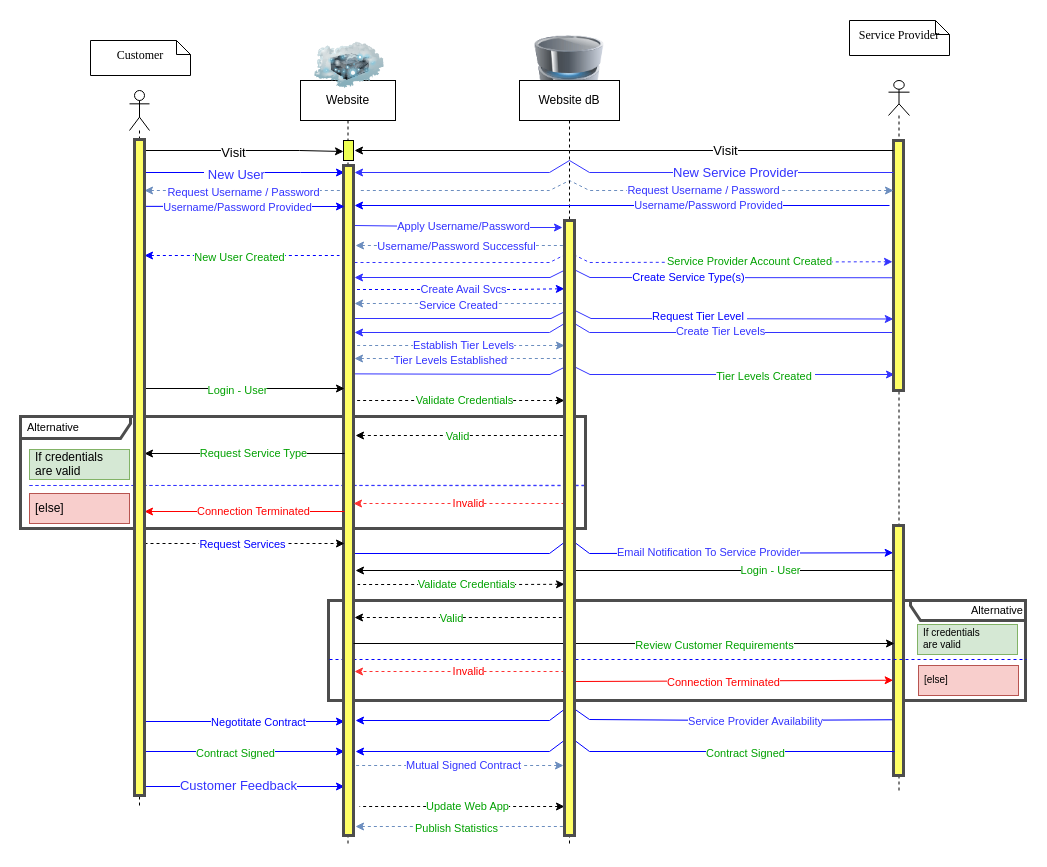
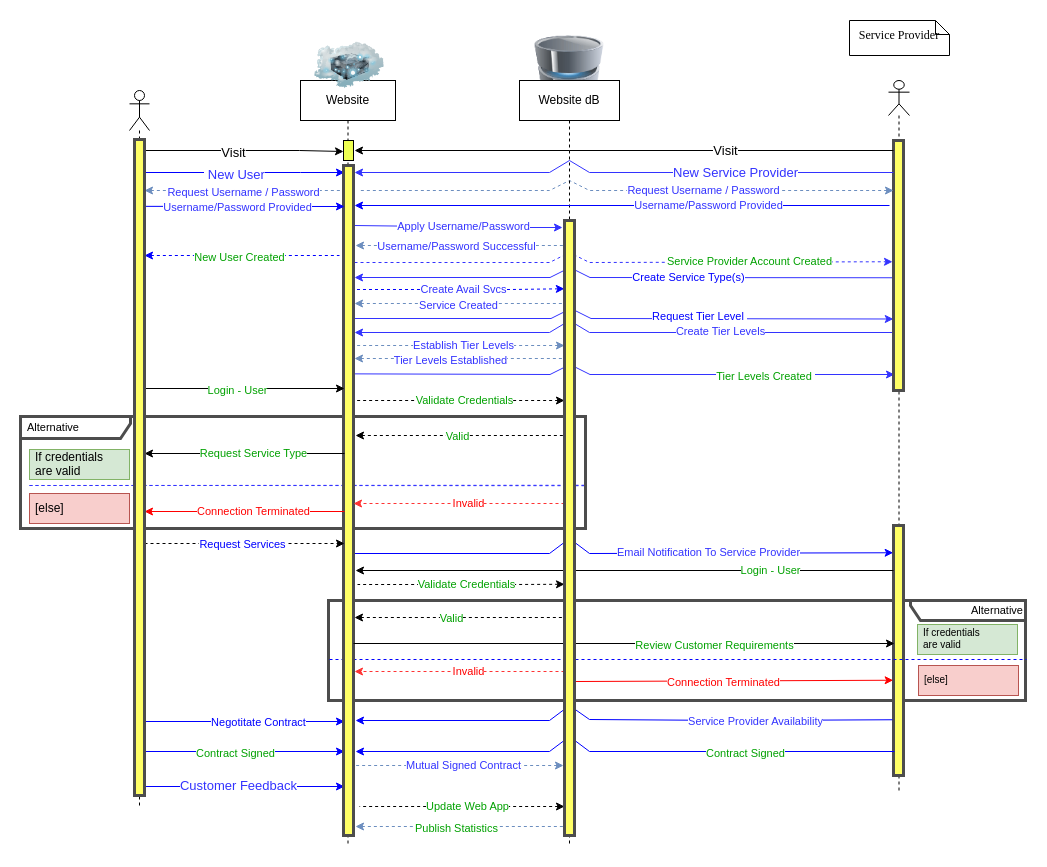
(141, 58) -> none
